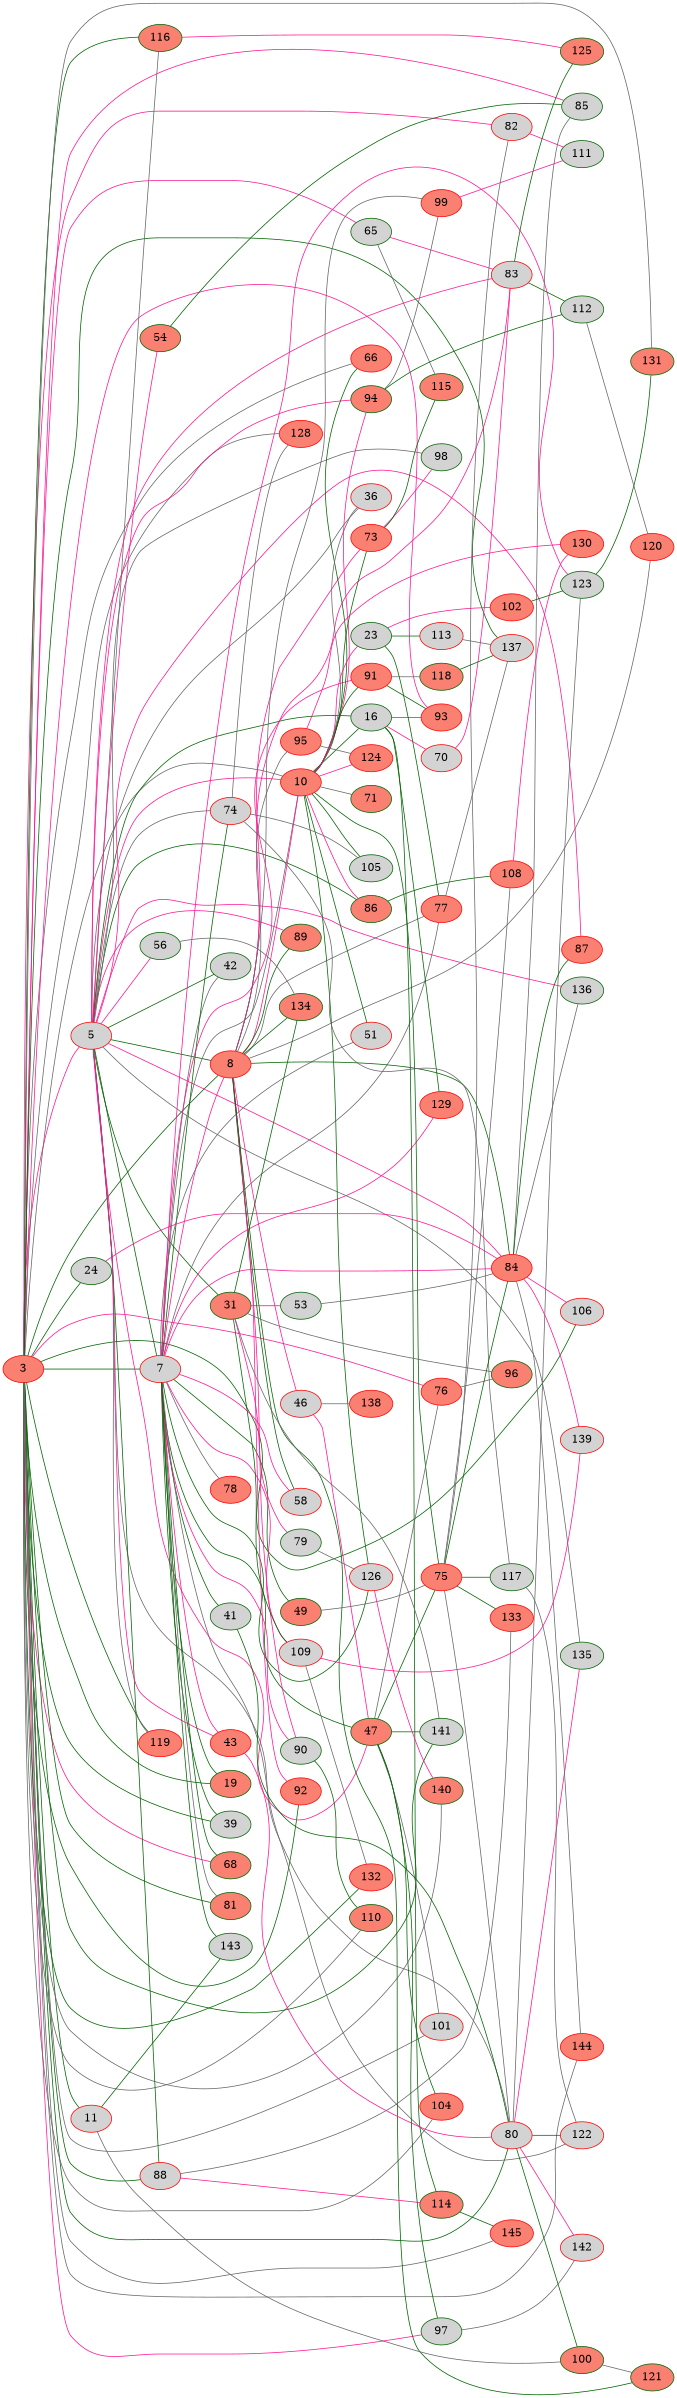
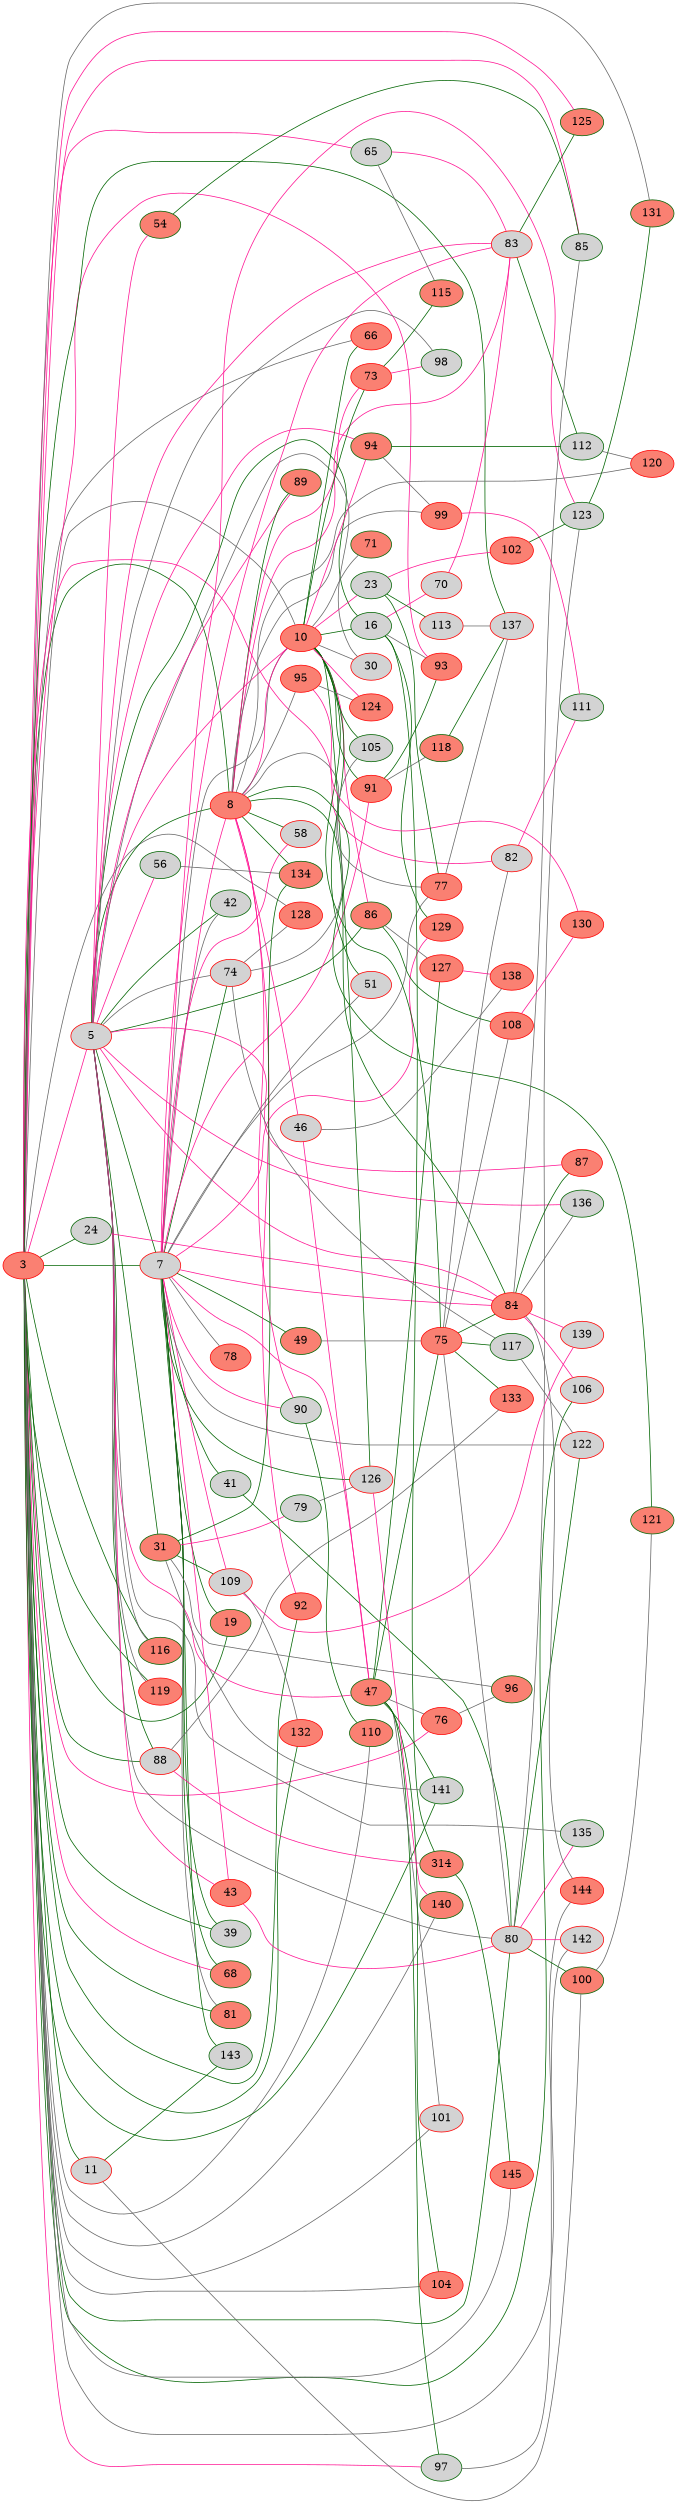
(372, 35) -> (63, 135)
(371, 497) -> (371, 667)
none -> (224, 665)
none -> (441, 968)
(301, 1306) -> none
(247, 1564) -> (333, 1427)
(441, 2205) -> (441, 1864)
